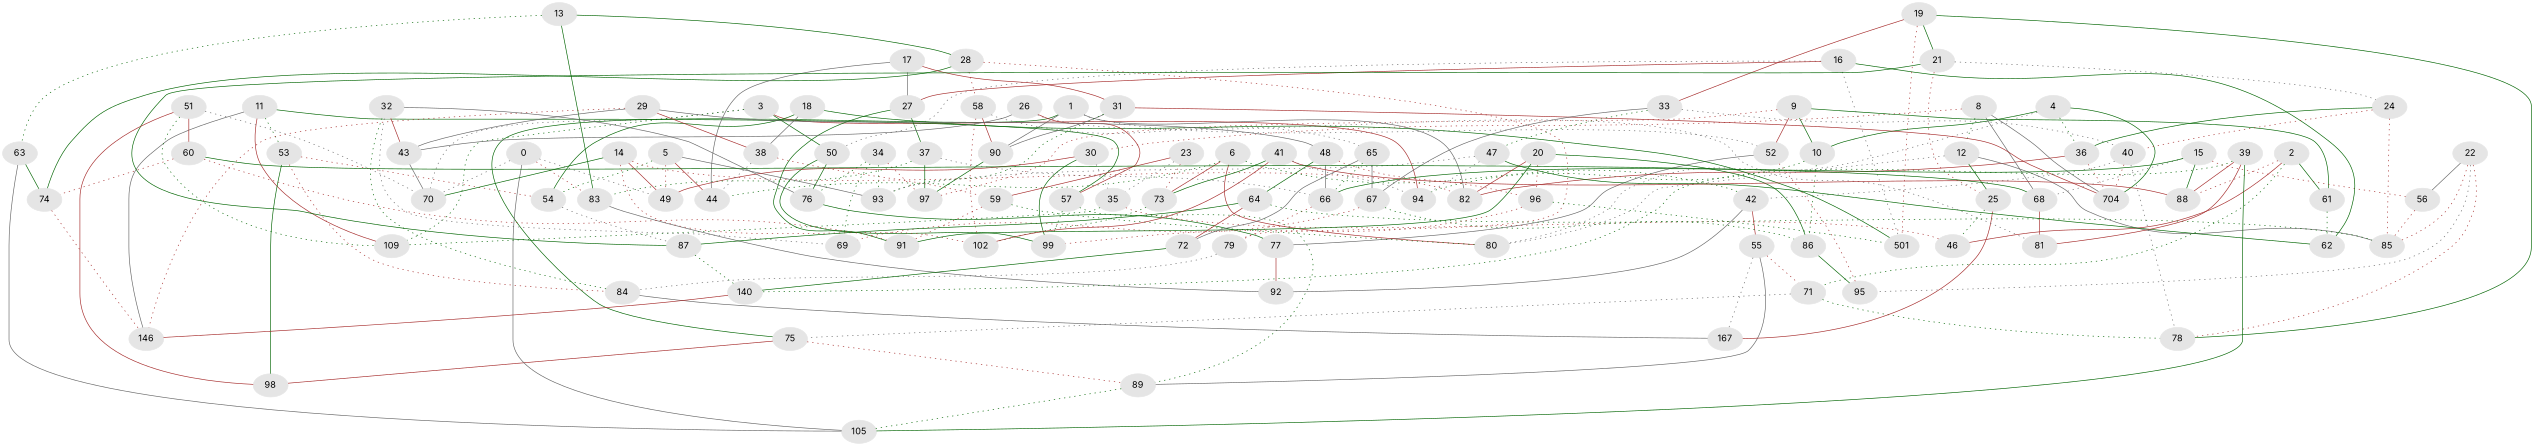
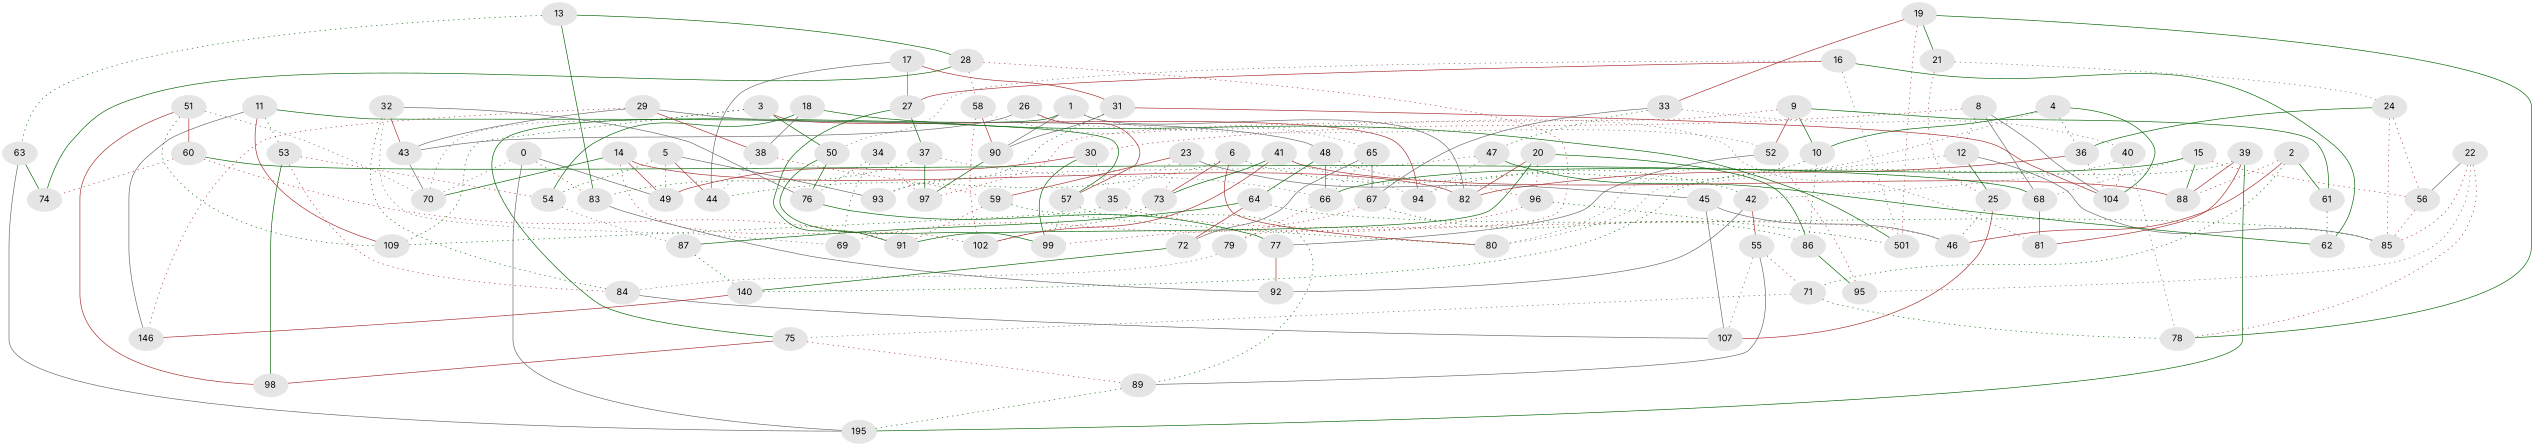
(730, 74) -> none
(2269, 125) -> (2406, 153)
(584, 173) -> (584, 173)
(878, 177) -> none
(1042, 177) -> (1042, 177)
none -> (1705, 200)
(2111, 200) -> (2111, 200)
(95, 270) -> none
(1725, 339) -> (1725, 339)
(859, 432) -> (859, 432)
